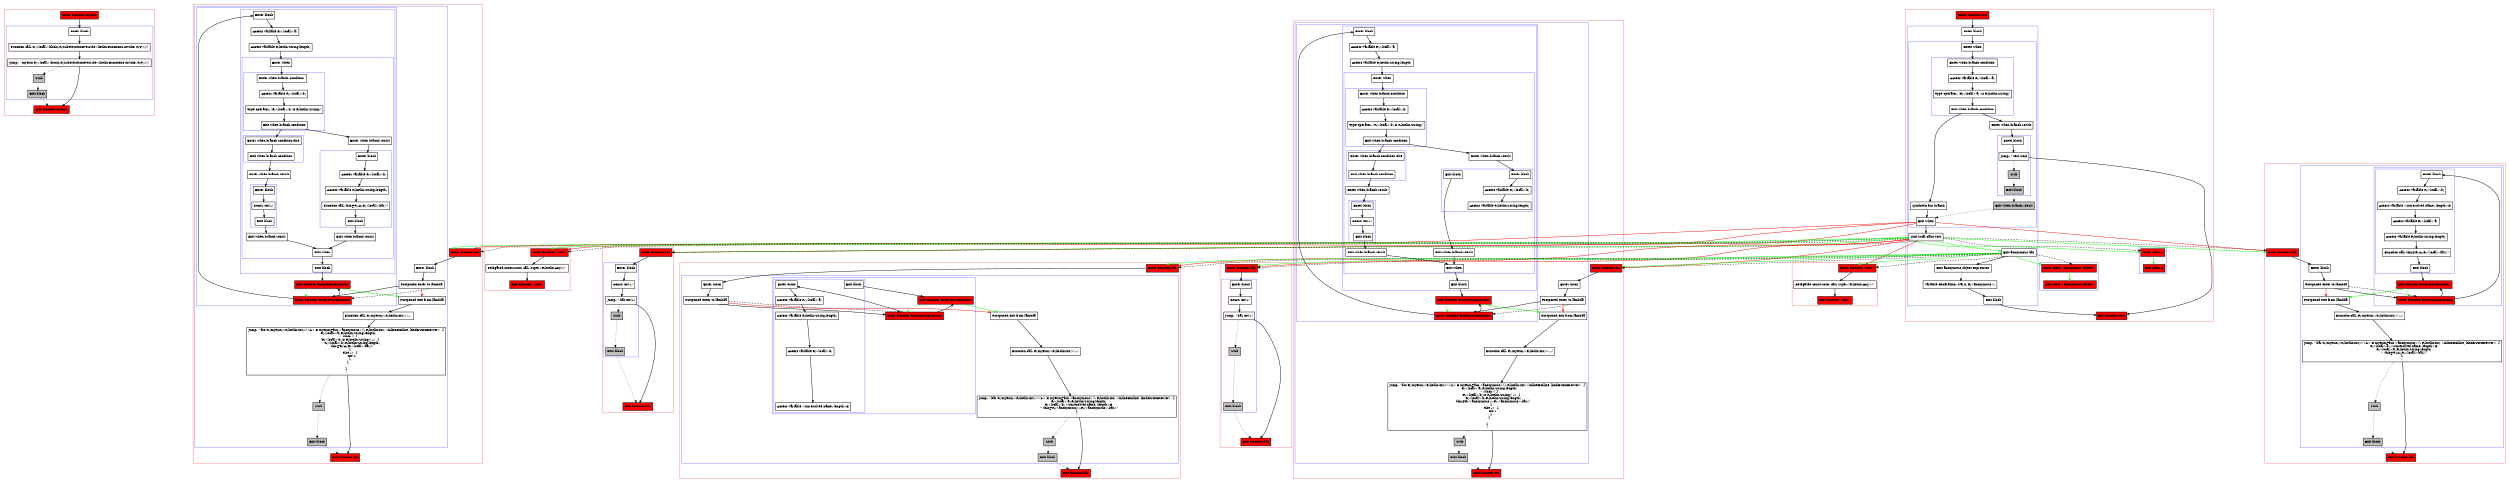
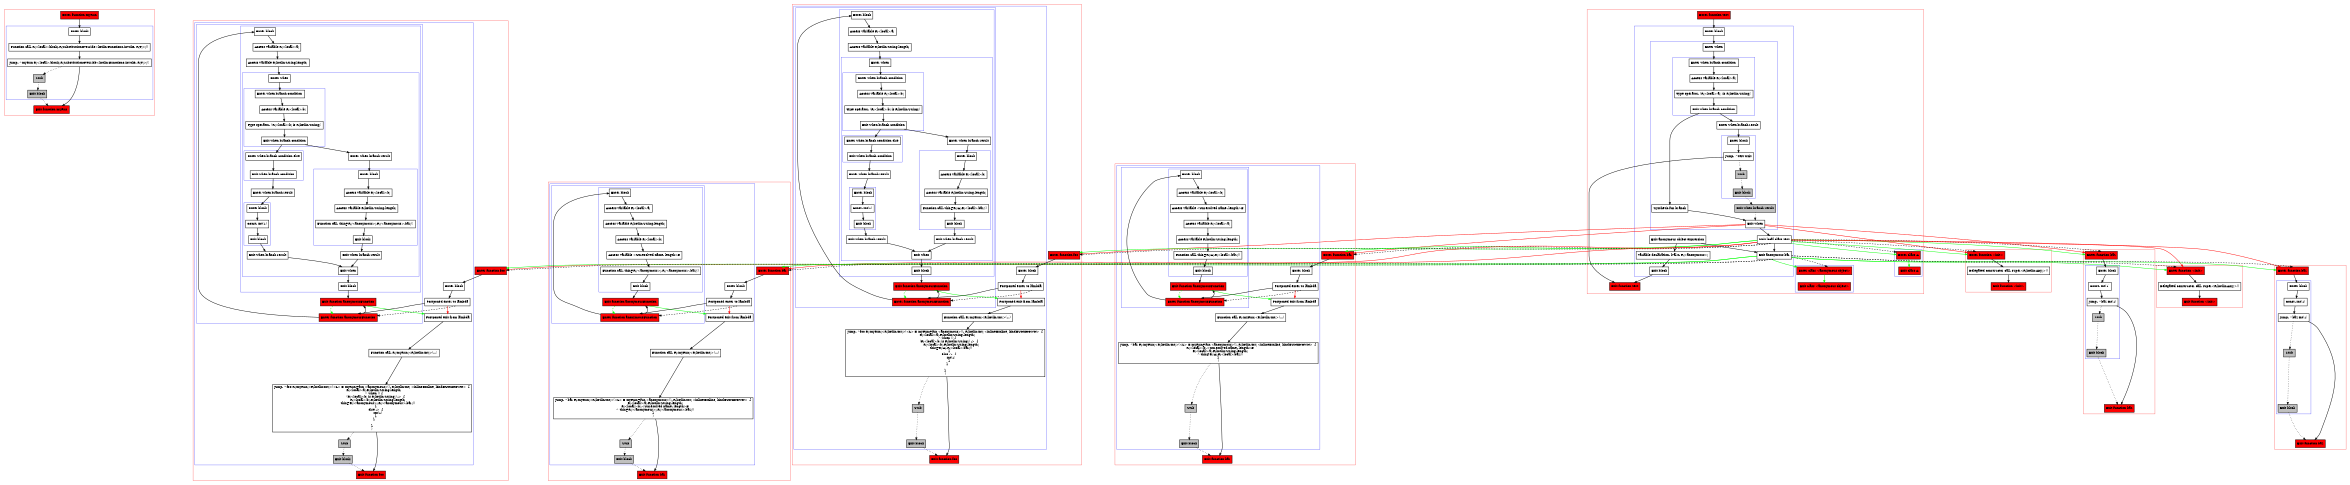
none -> (366, 224)
(1977, 248) -> (1774, 246)
(1992, 260) -> (1729, 248)
none -> (651, 271)
(1962, 275) -> (1676, 245)
